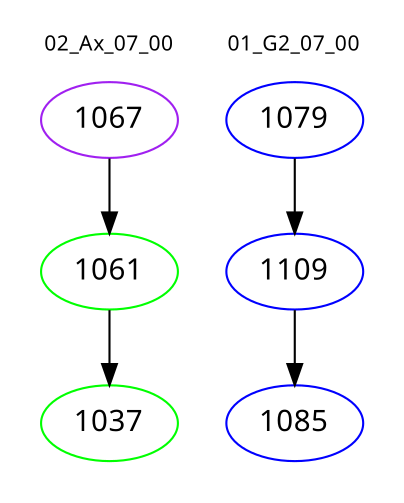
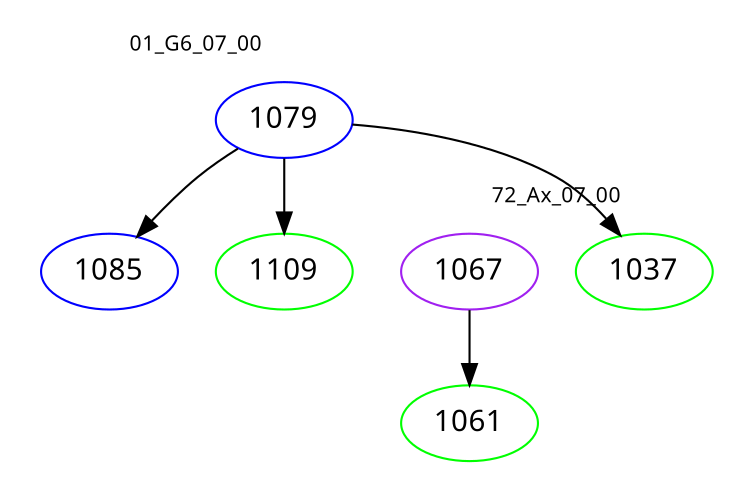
(109, 45) -> (557, 197)
(295, 45) -> (197, 45)
(295, 272) -> (284, 272)
(109, 337) -> (488, 149)
(295, 337) -> (192, 182)
